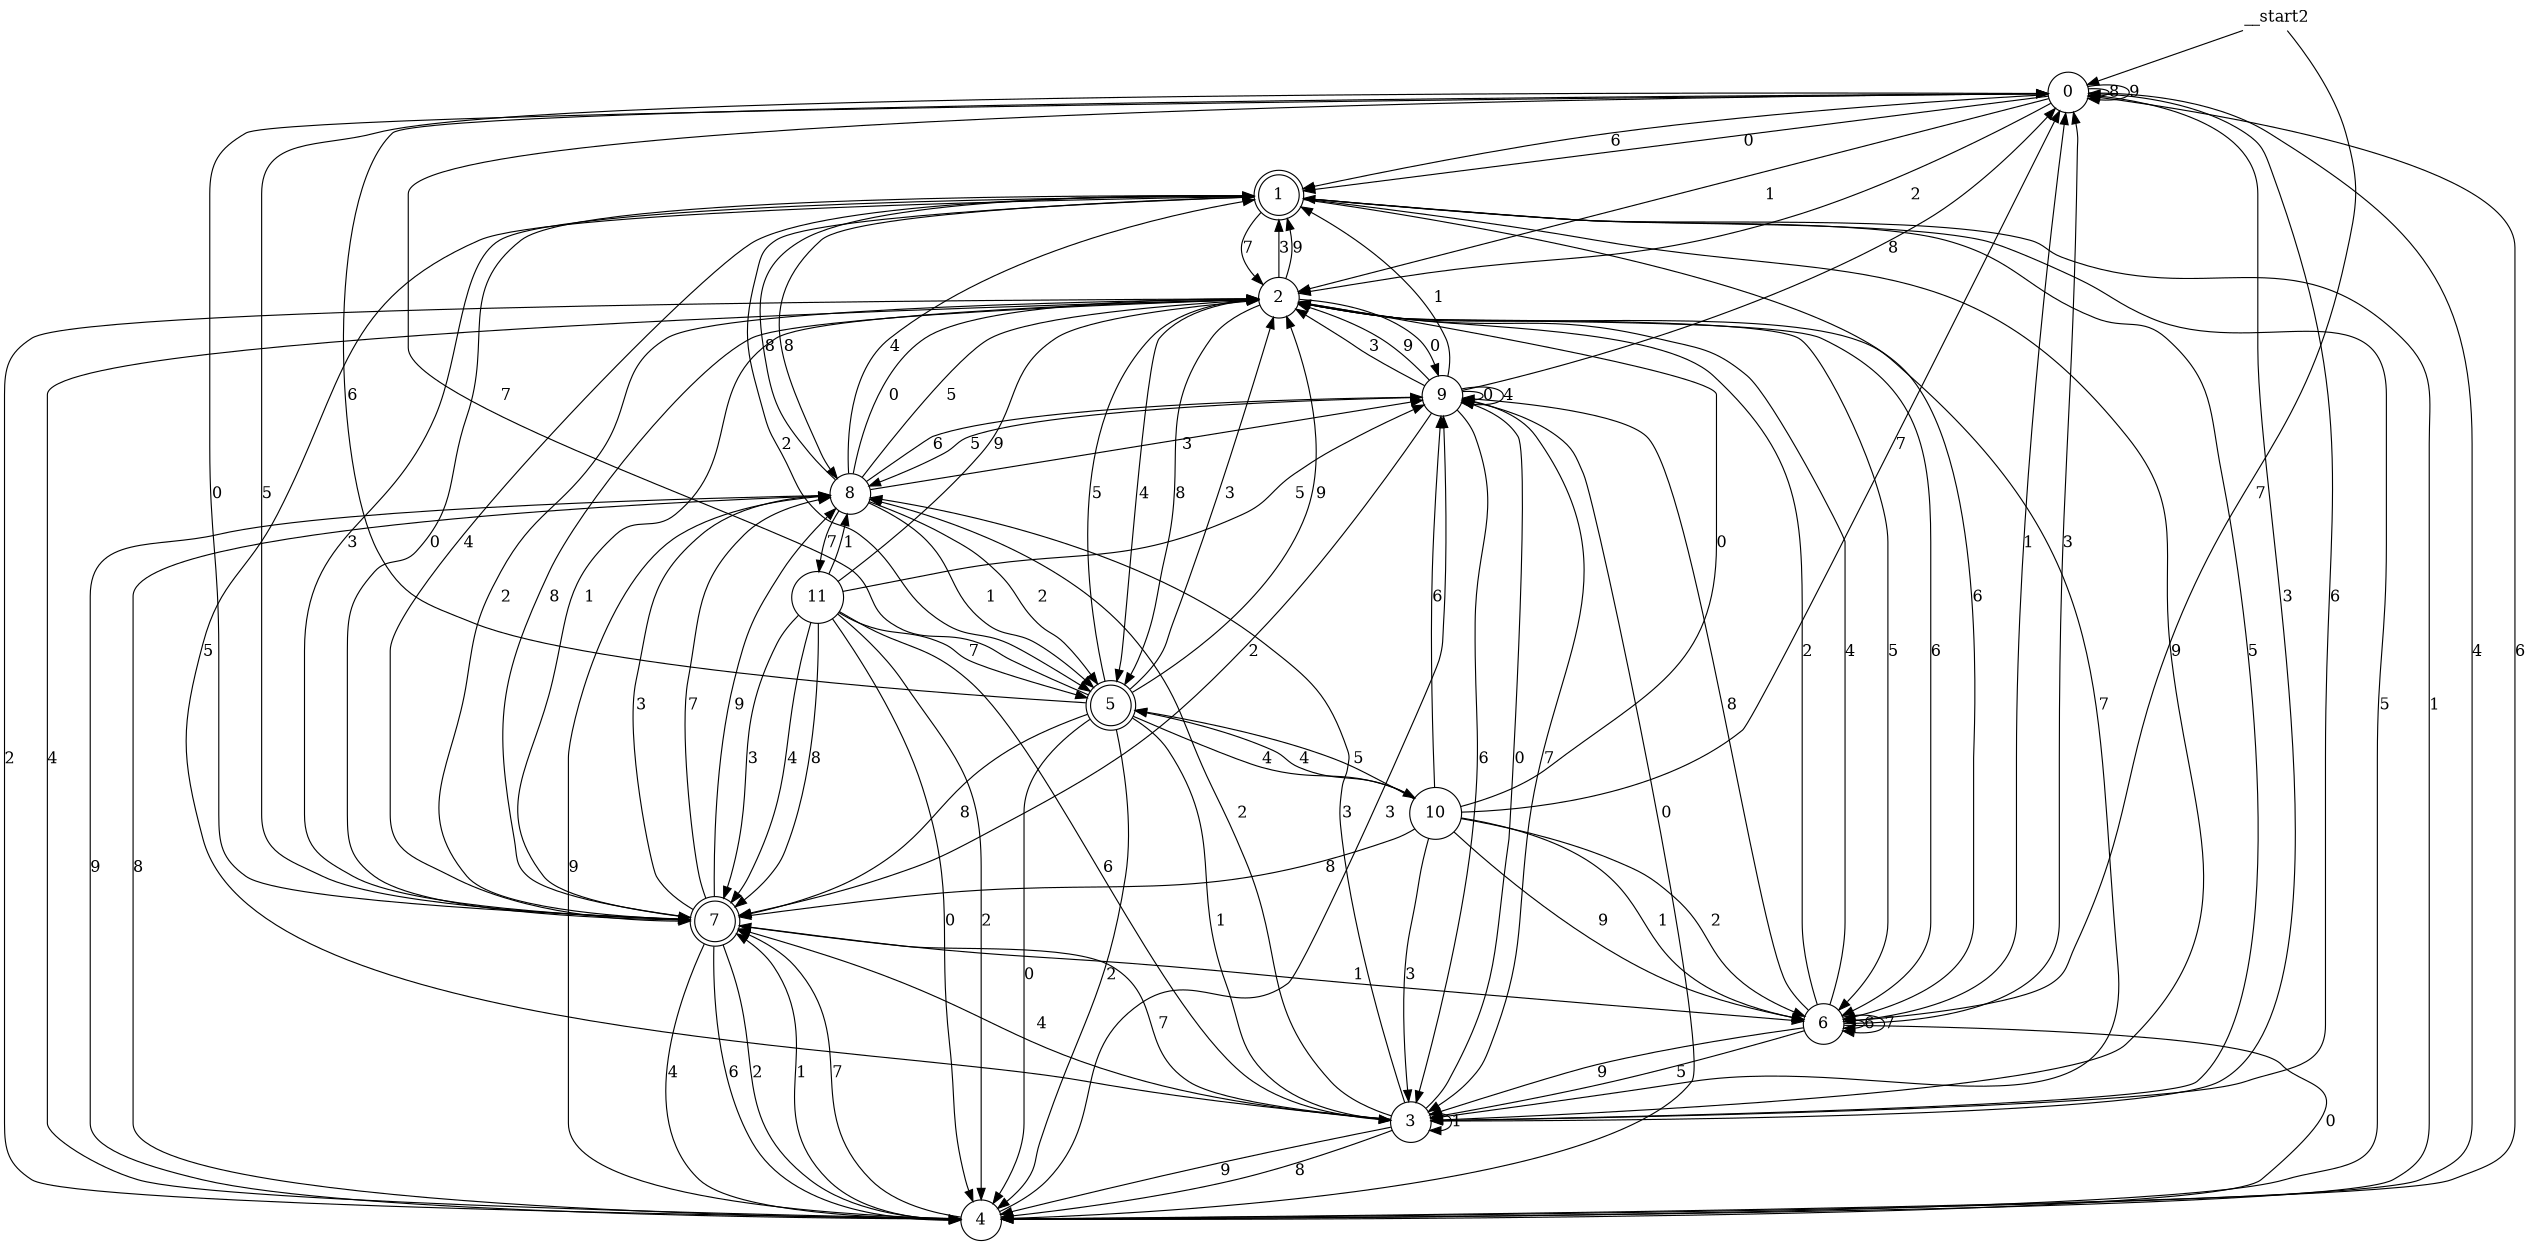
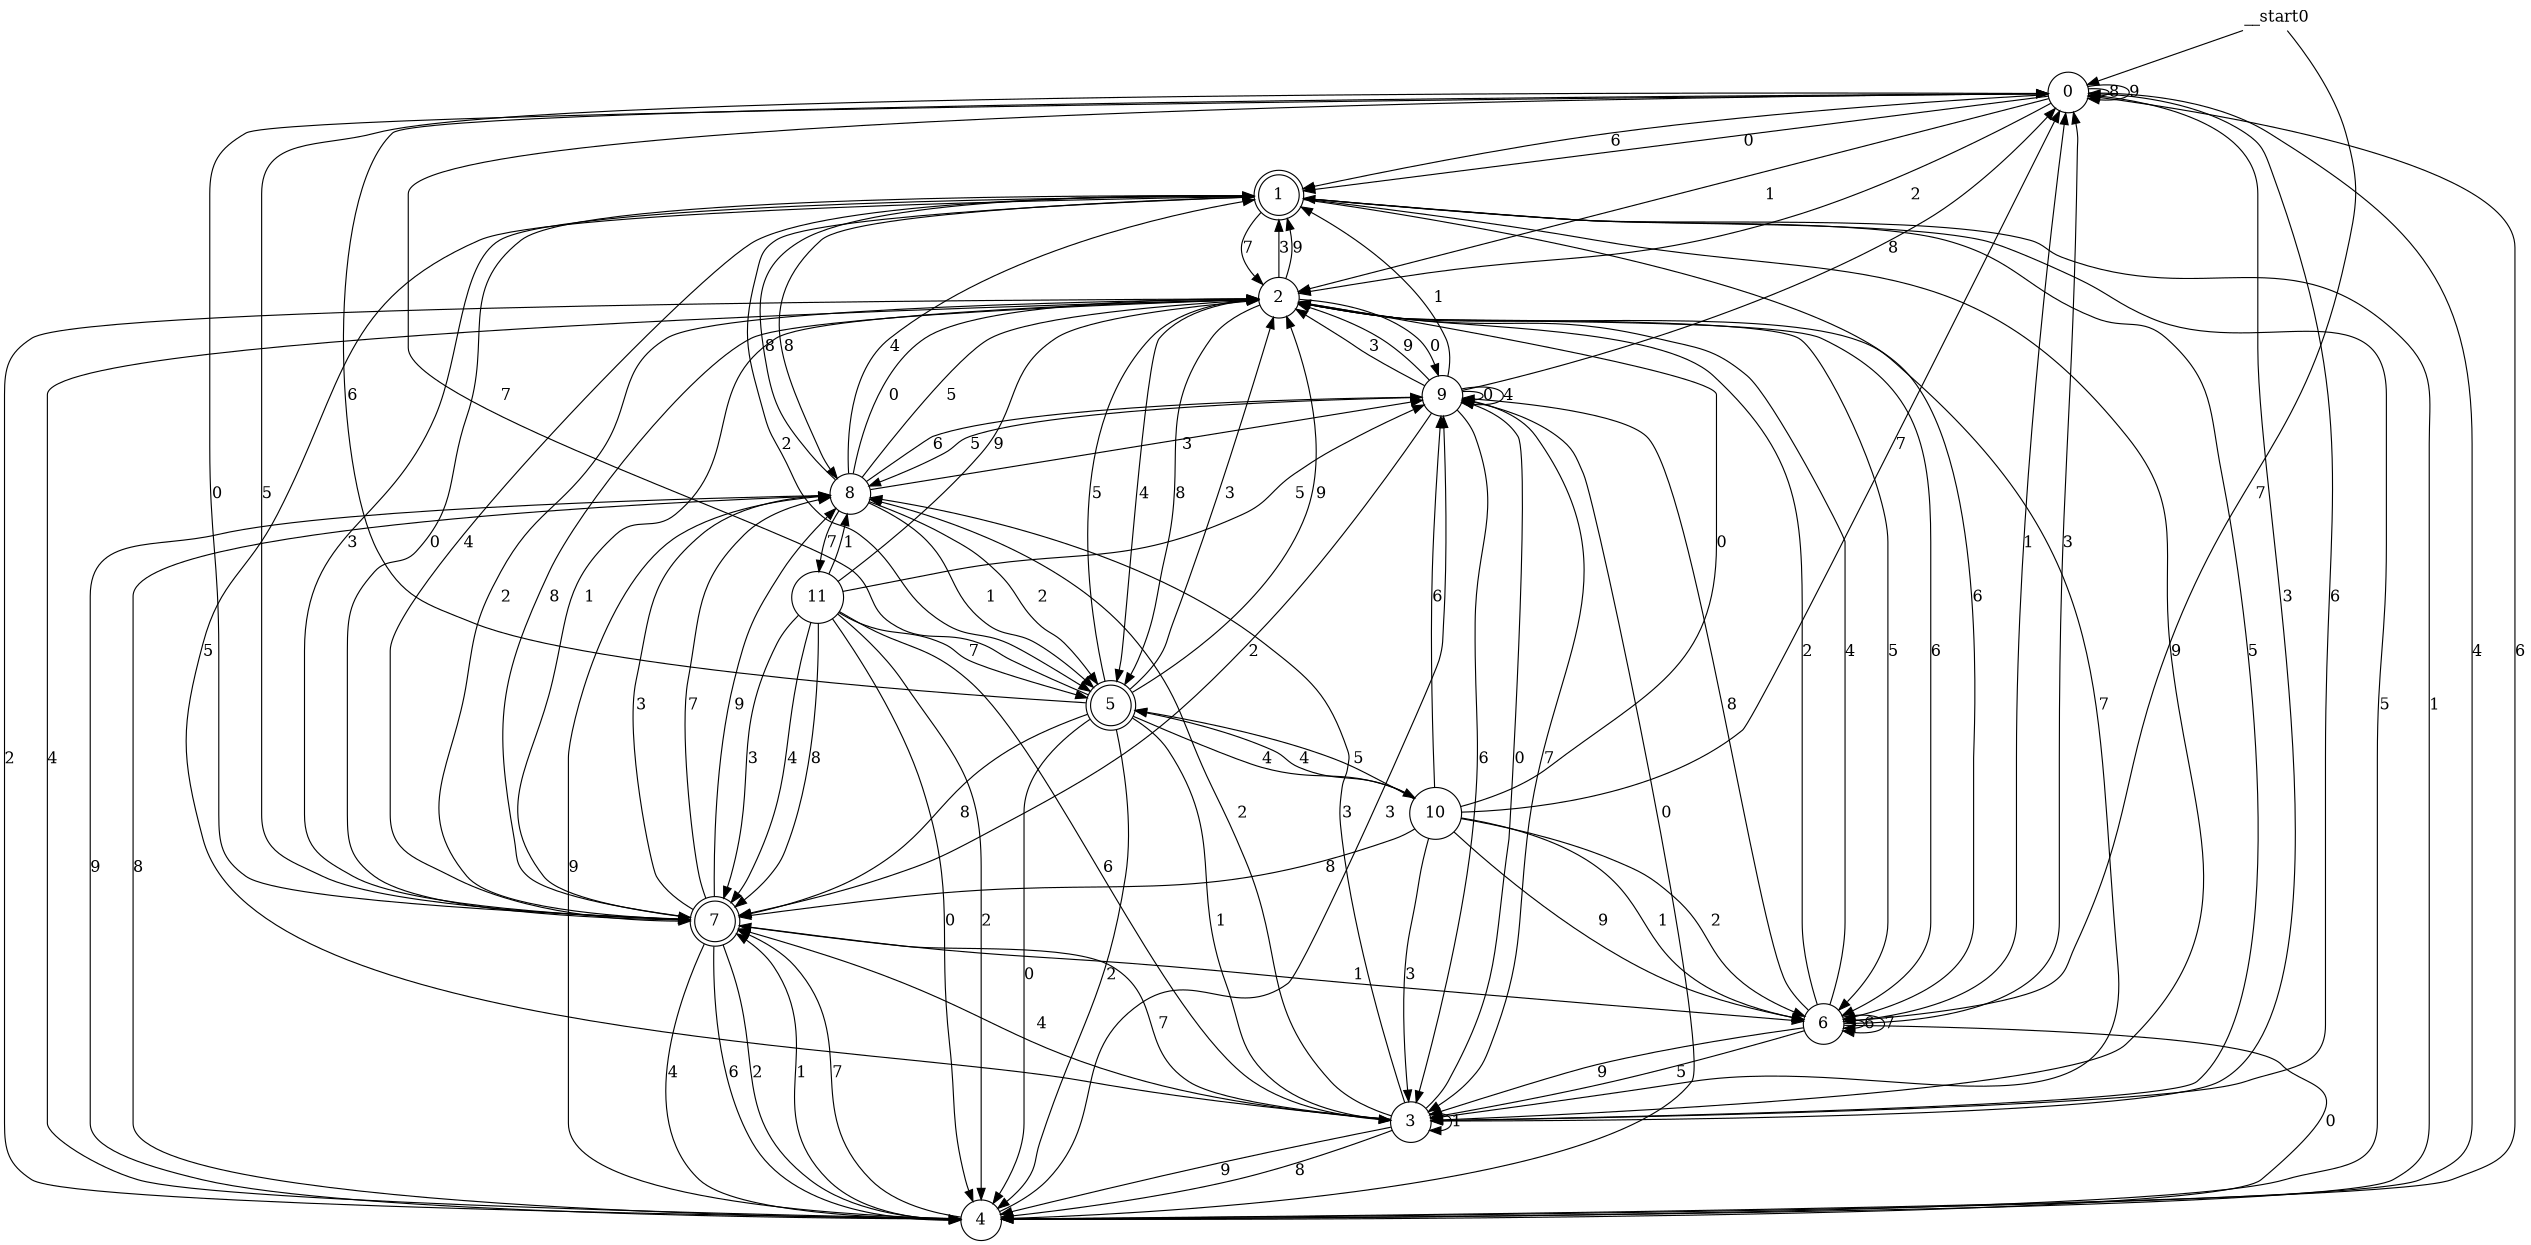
(2277, 17) -> (2277, 17)
